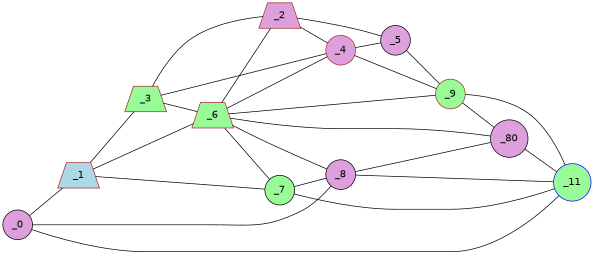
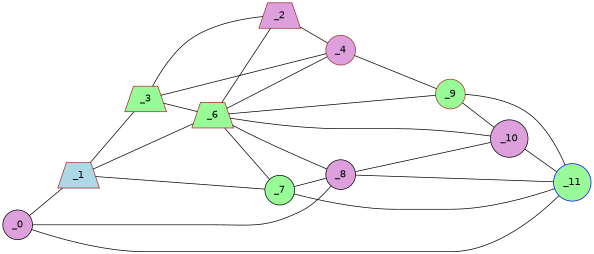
(396, 40) -> none
(509, 139) -> (509, 139)
